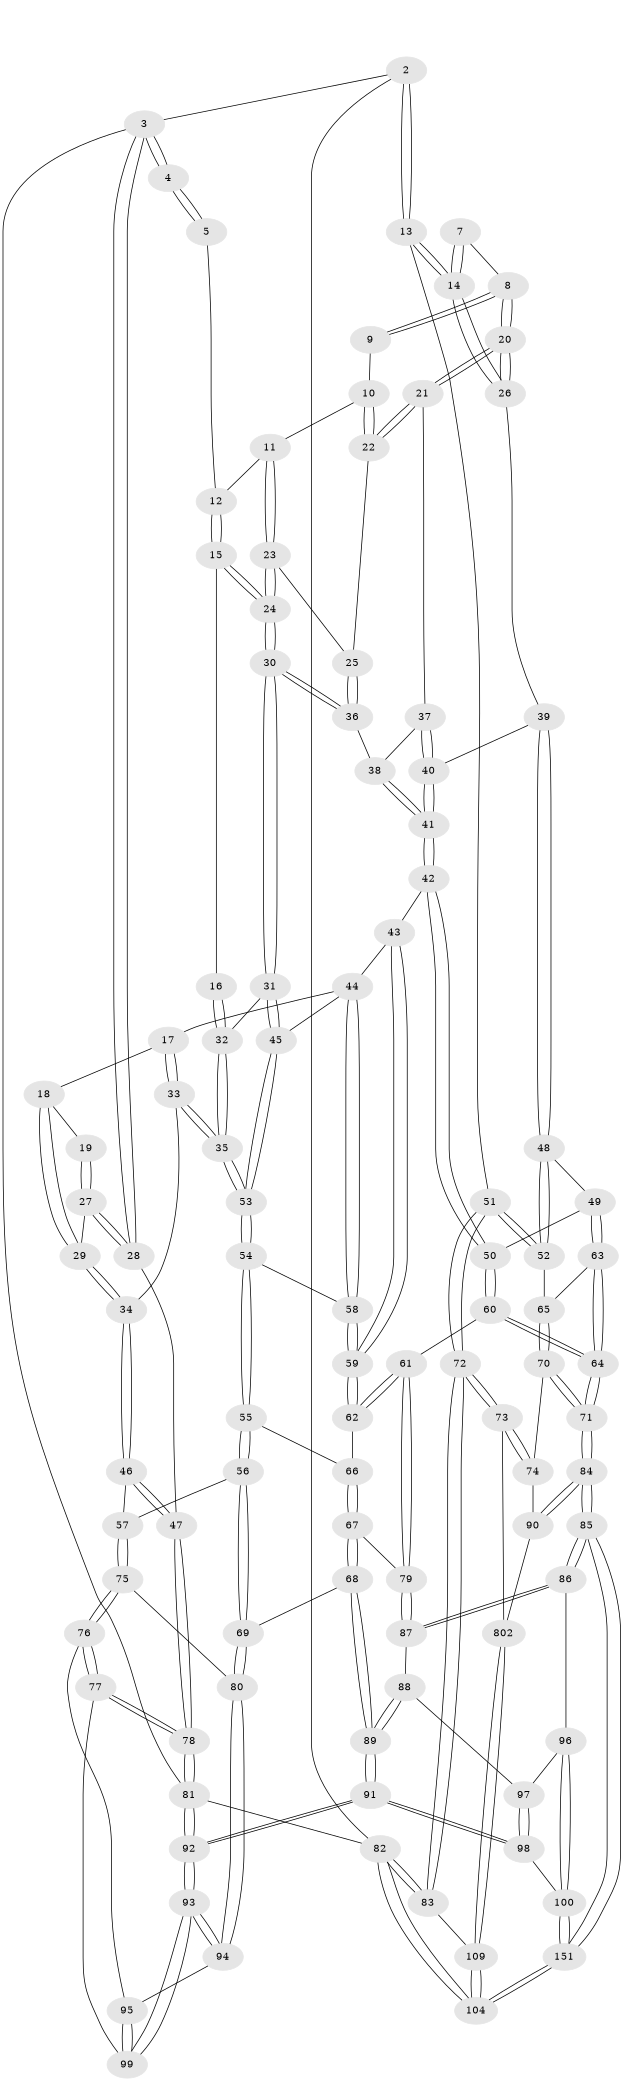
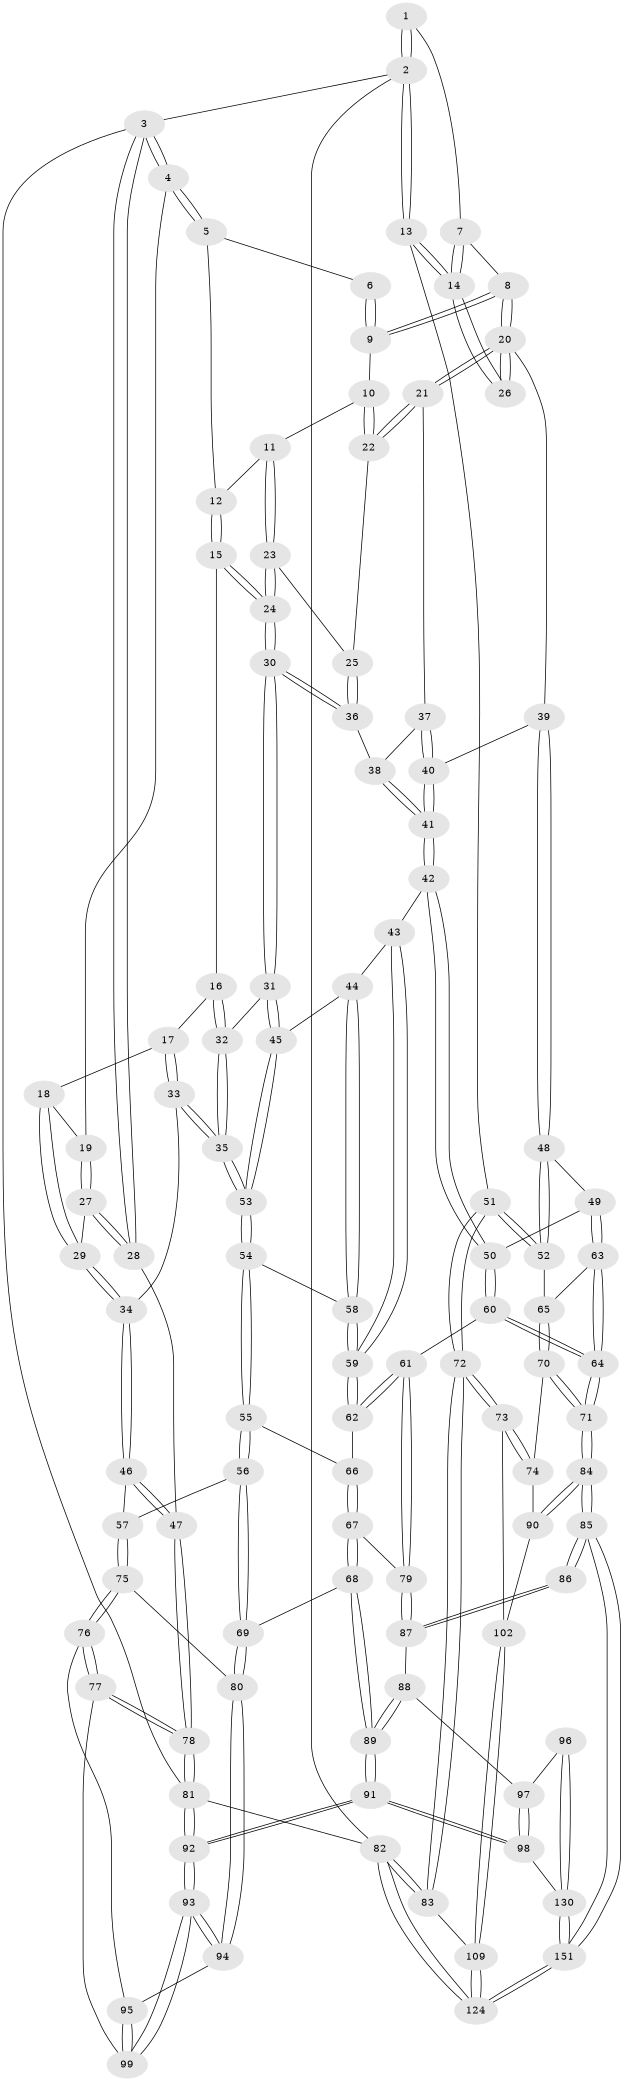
none -> (406, 16)
none -> (371, 286)
(512, 558) -> (546, 524)
none -> (156, 673)
(258, 1010) -> (192, 1014)
(504, 1633) -> (504, 1633)
(566, 1660) -> none
(564, 1903) -> (564, 1903)
(476, 2011) -> (476, 2011)
